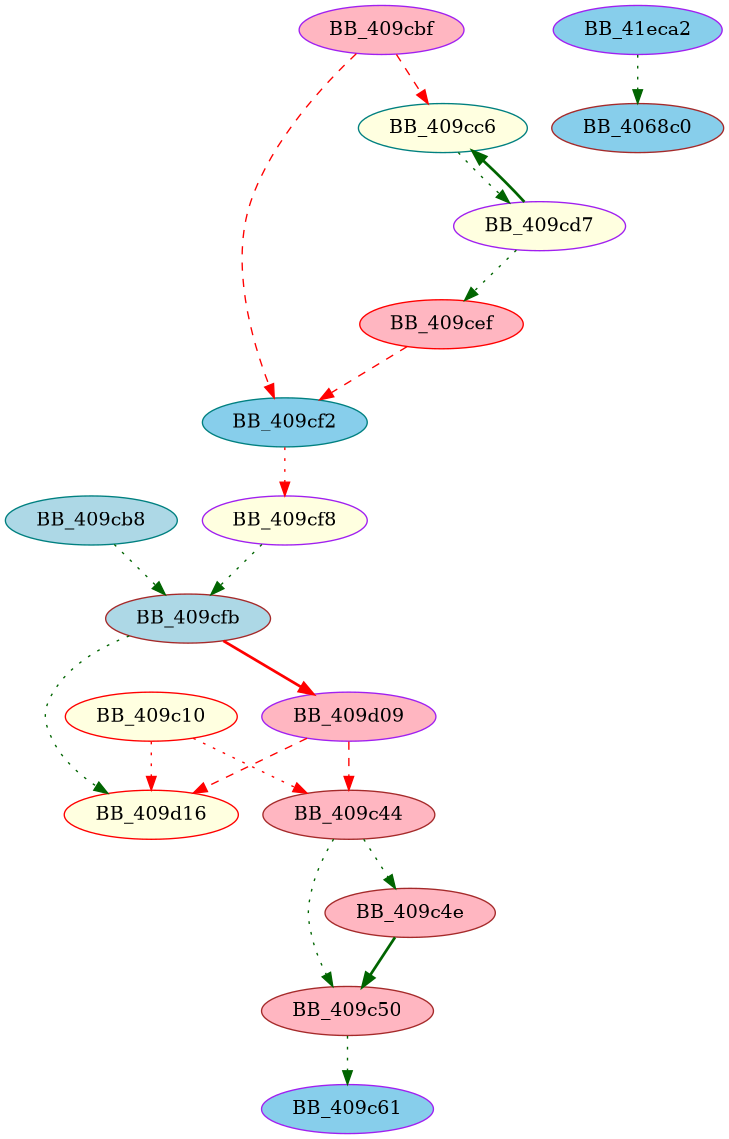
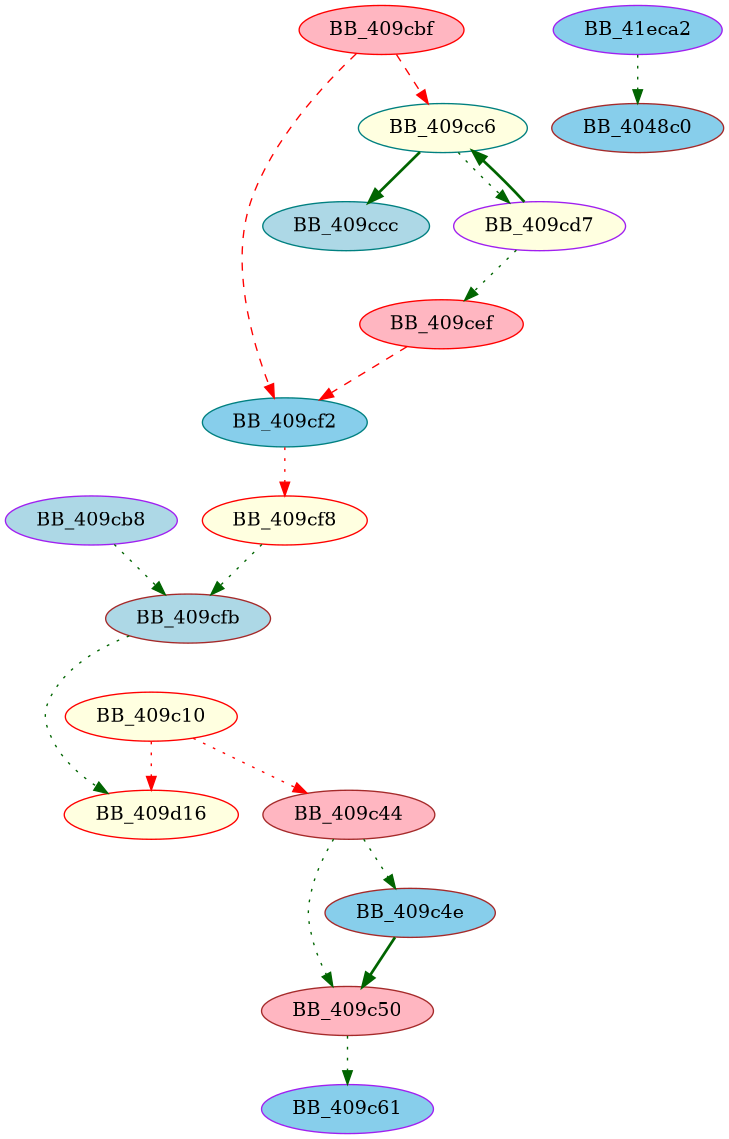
(382, 30) -> (382, 30)
(638, 128) -> (638, 128)
none -> (346, 226)
(91, 520) -> (91, 520)
(285, 520) -> (285, 520)
(349, 717) -> none
(410, 913) -> (410, 913)
